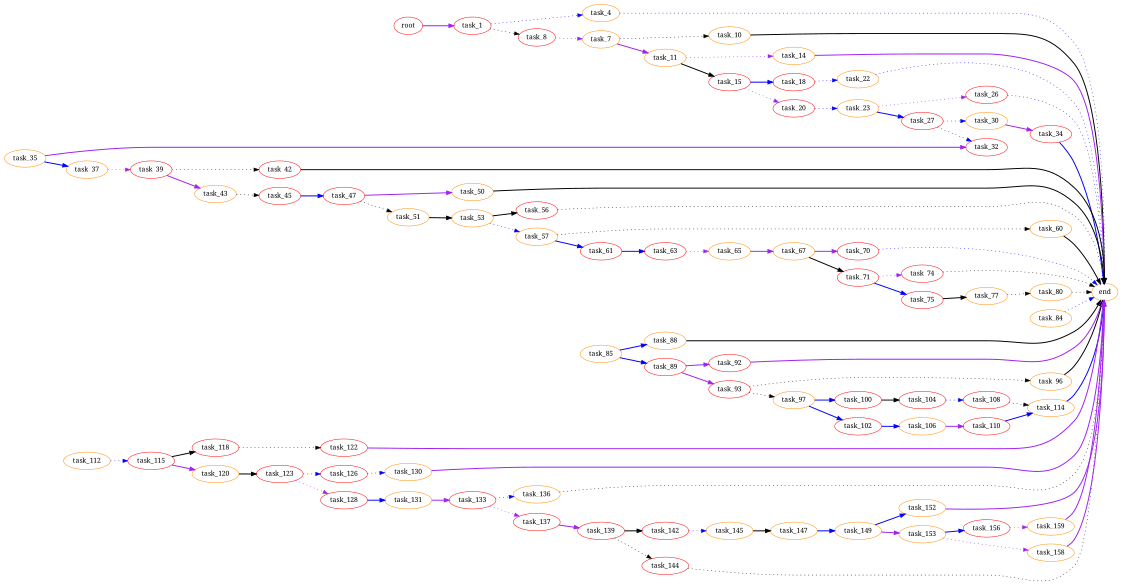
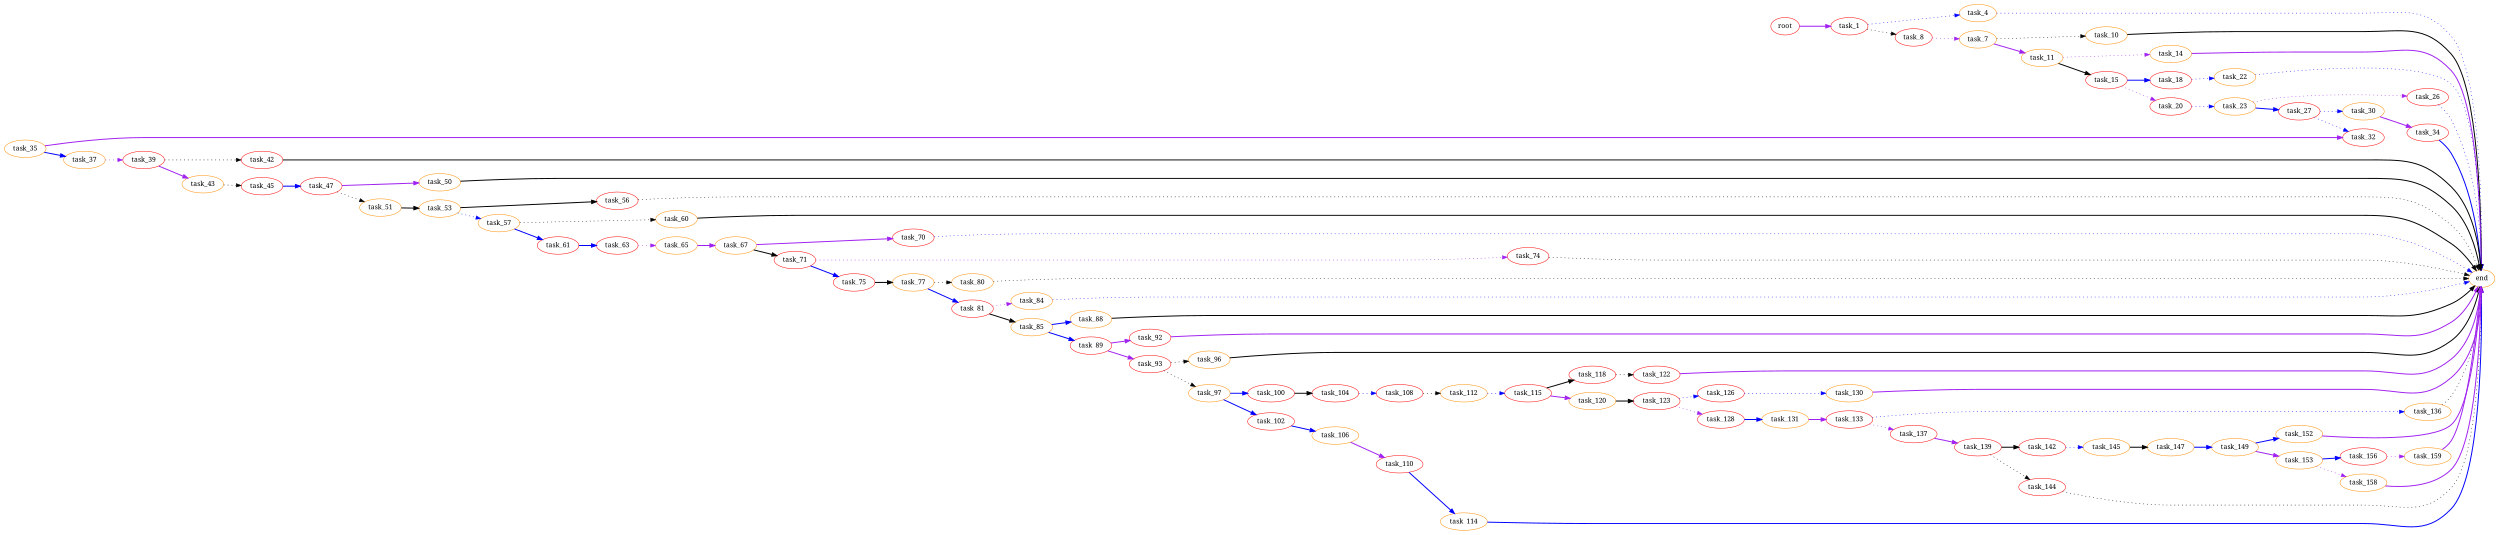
none -> (973, 309)
(1016, 404) -> (1429, 393)
